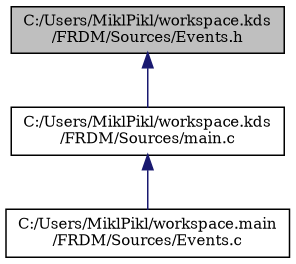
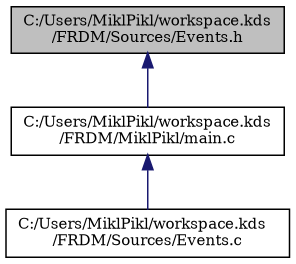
(148, 131) -> (148, 131)
(148, 233) -> (148, 233)
